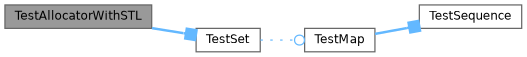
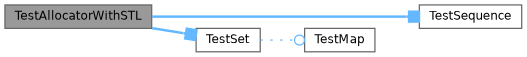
(391, 31) -> (279, 17)
